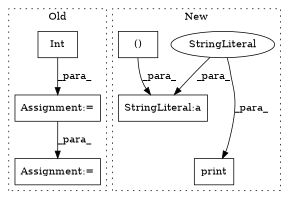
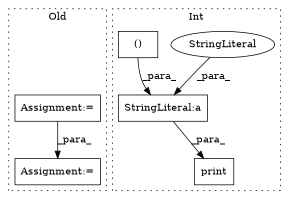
(197, 17) -> (197, 17)
(58, 45) -> none
(235, 105) -> (186, 137)
